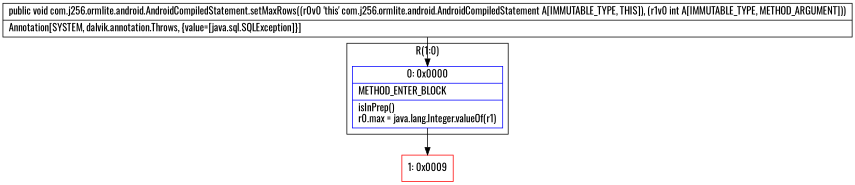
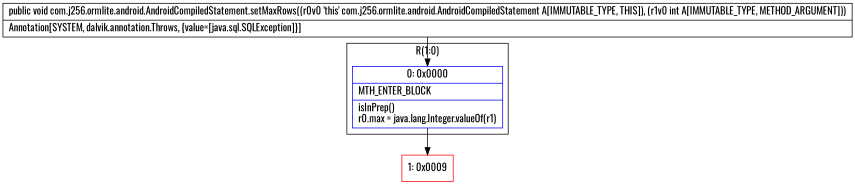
(403, 91) -> (395, 91)
